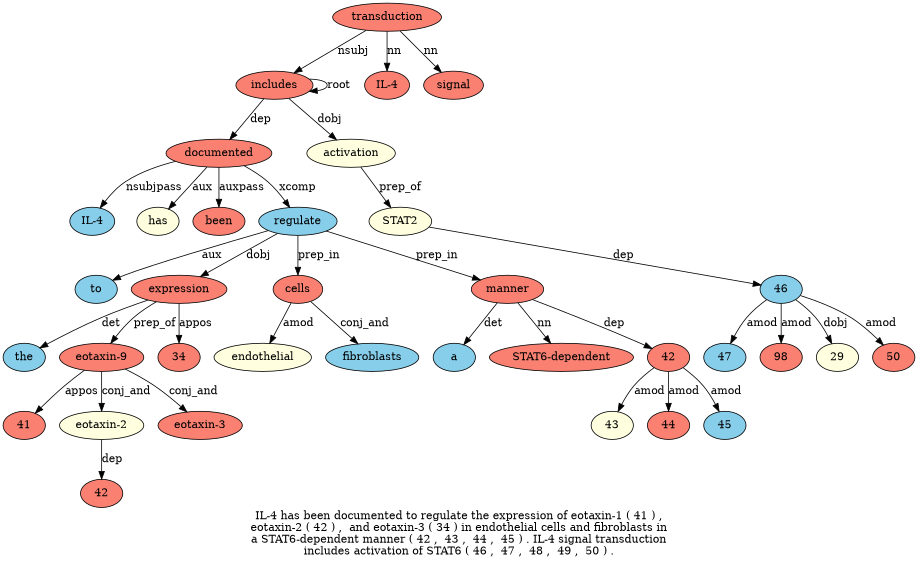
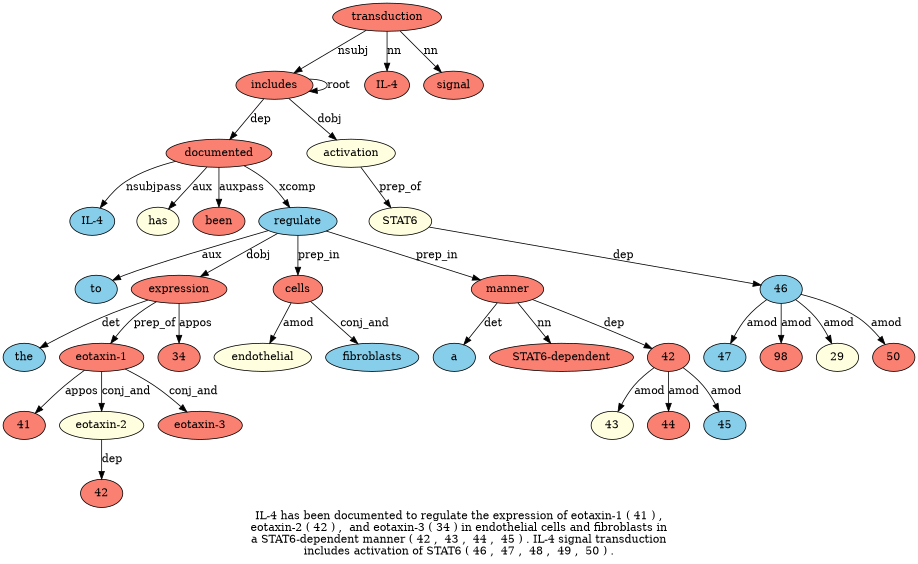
(400, 221) -> (400, 221)
(836, 323) -> (839, 323)
(102, 357) -> (102, 357)
